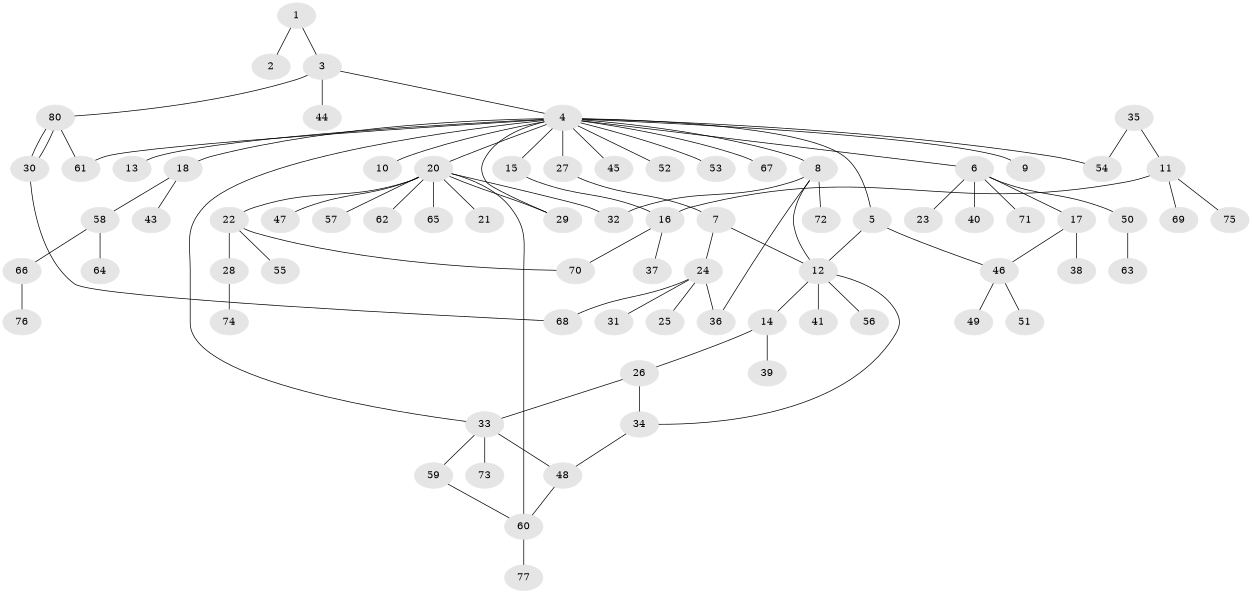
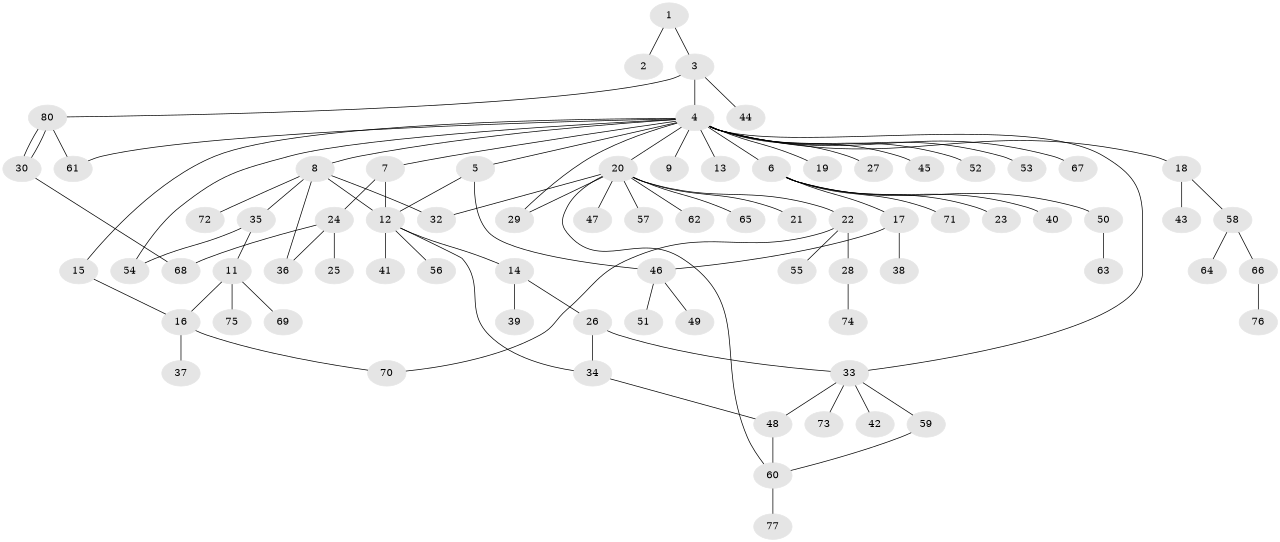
(383, 169) -> (823, 169)
(639, 194) -> (540, 142)
none -> (286, 195)
(614, 322) -> none
none -> (875, 424)
